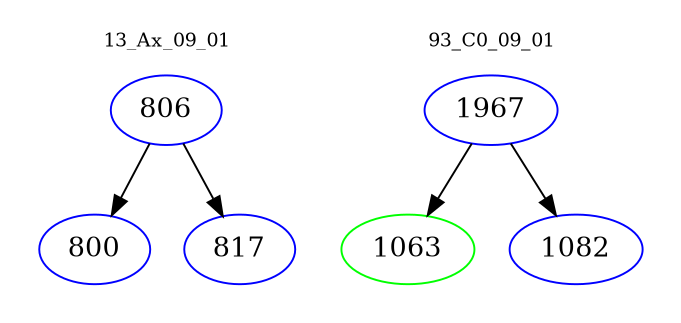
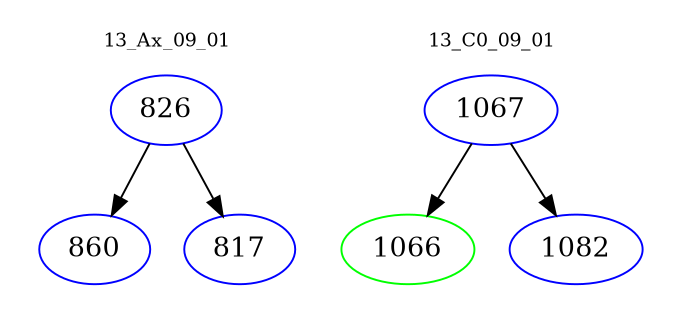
(492, 42) -> (492, 42)
(166, 110) -> (166, 110)
(491, 110) -> (491, 110)
(95, 249) -> (95, 249)
(408, 249) -> (408, 249)
